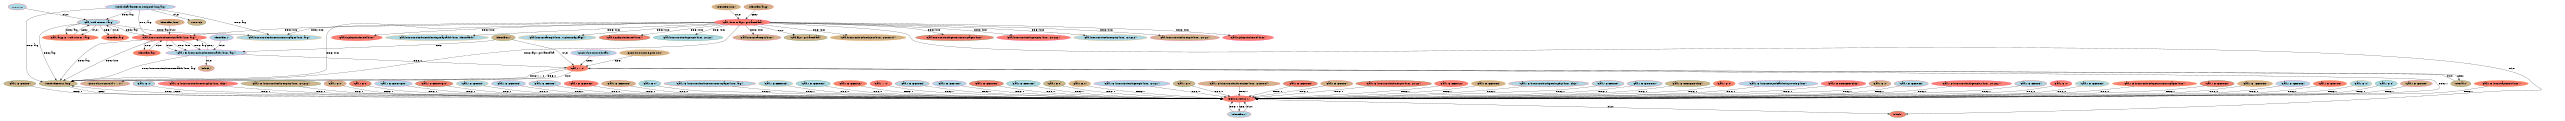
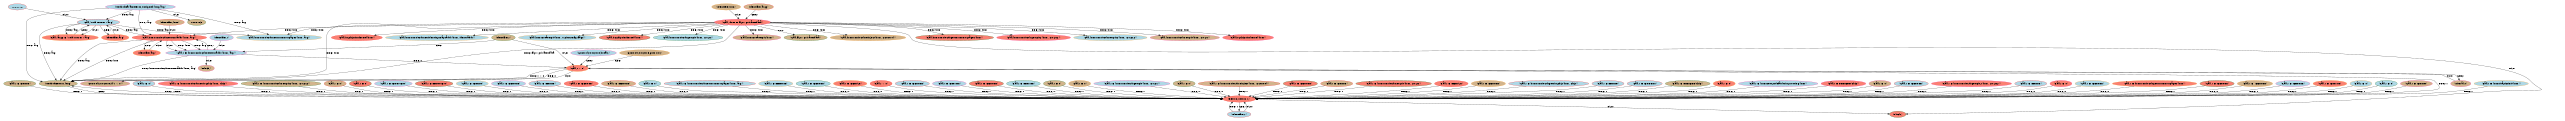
(2461, 84) -> (2461, 84)
(2501, 84) -> (2501, 84)
